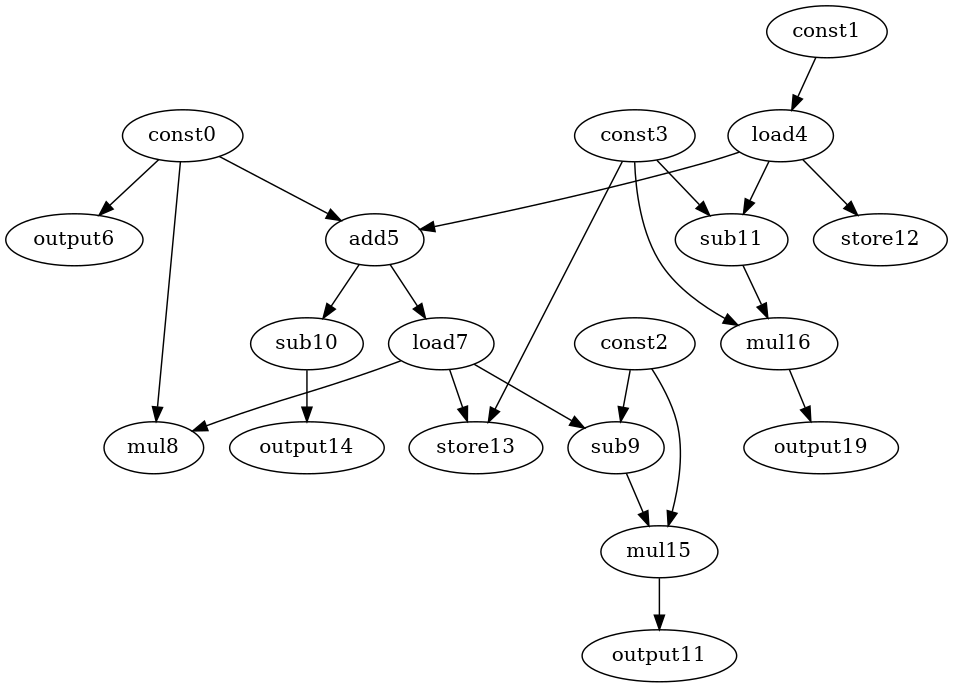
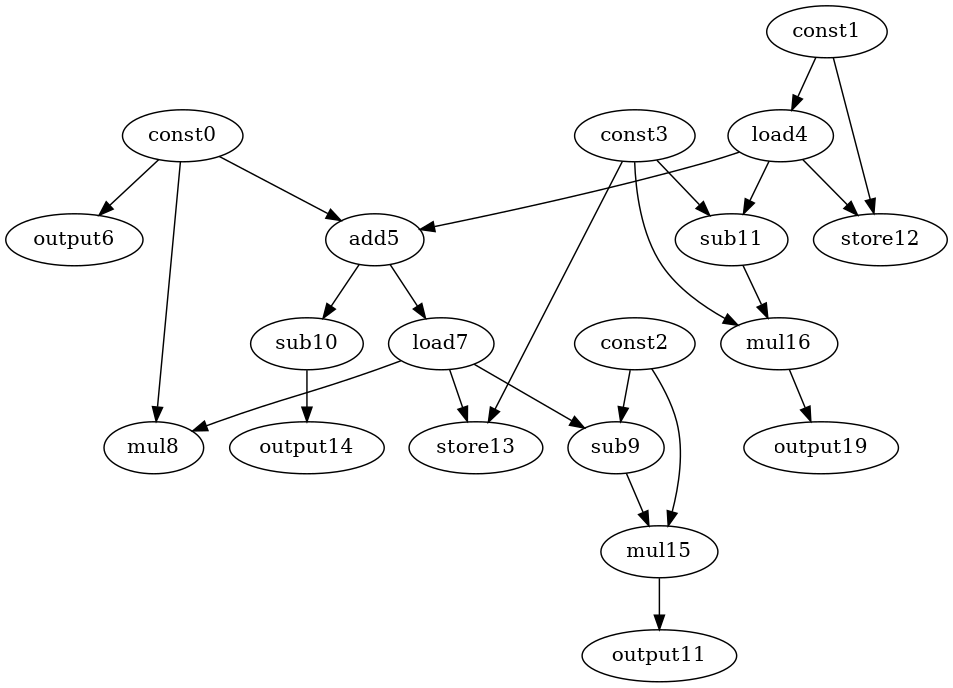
none -> (852, 129)
